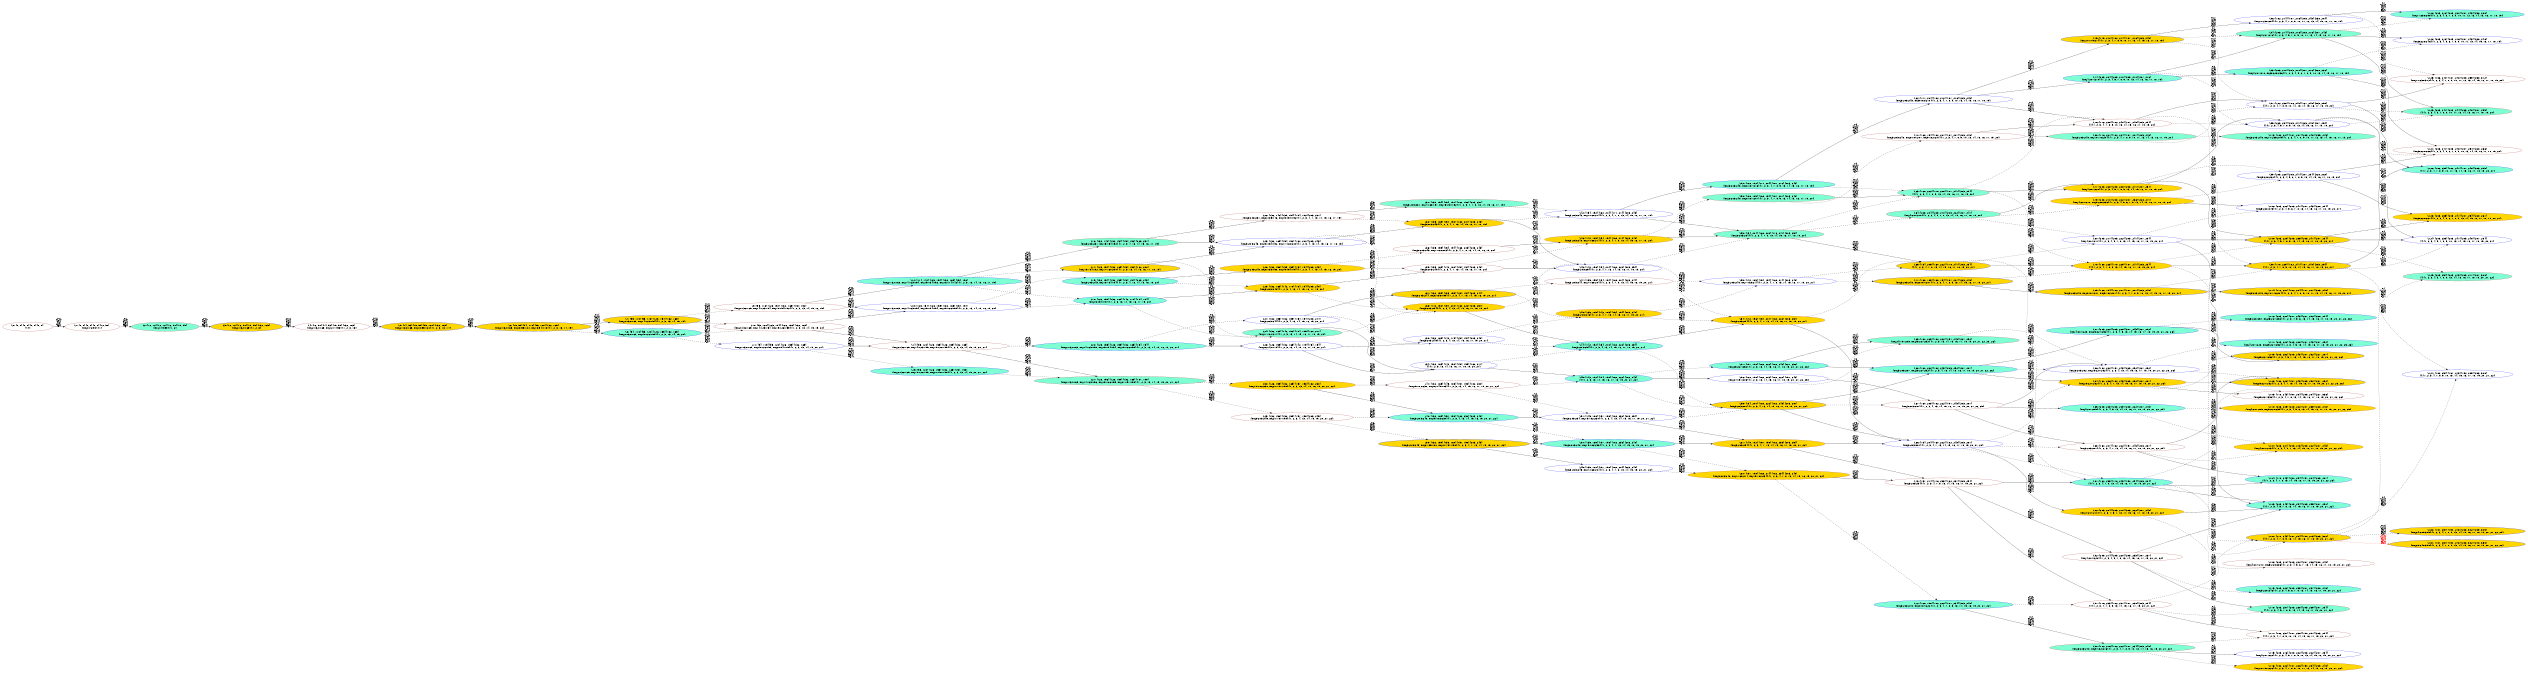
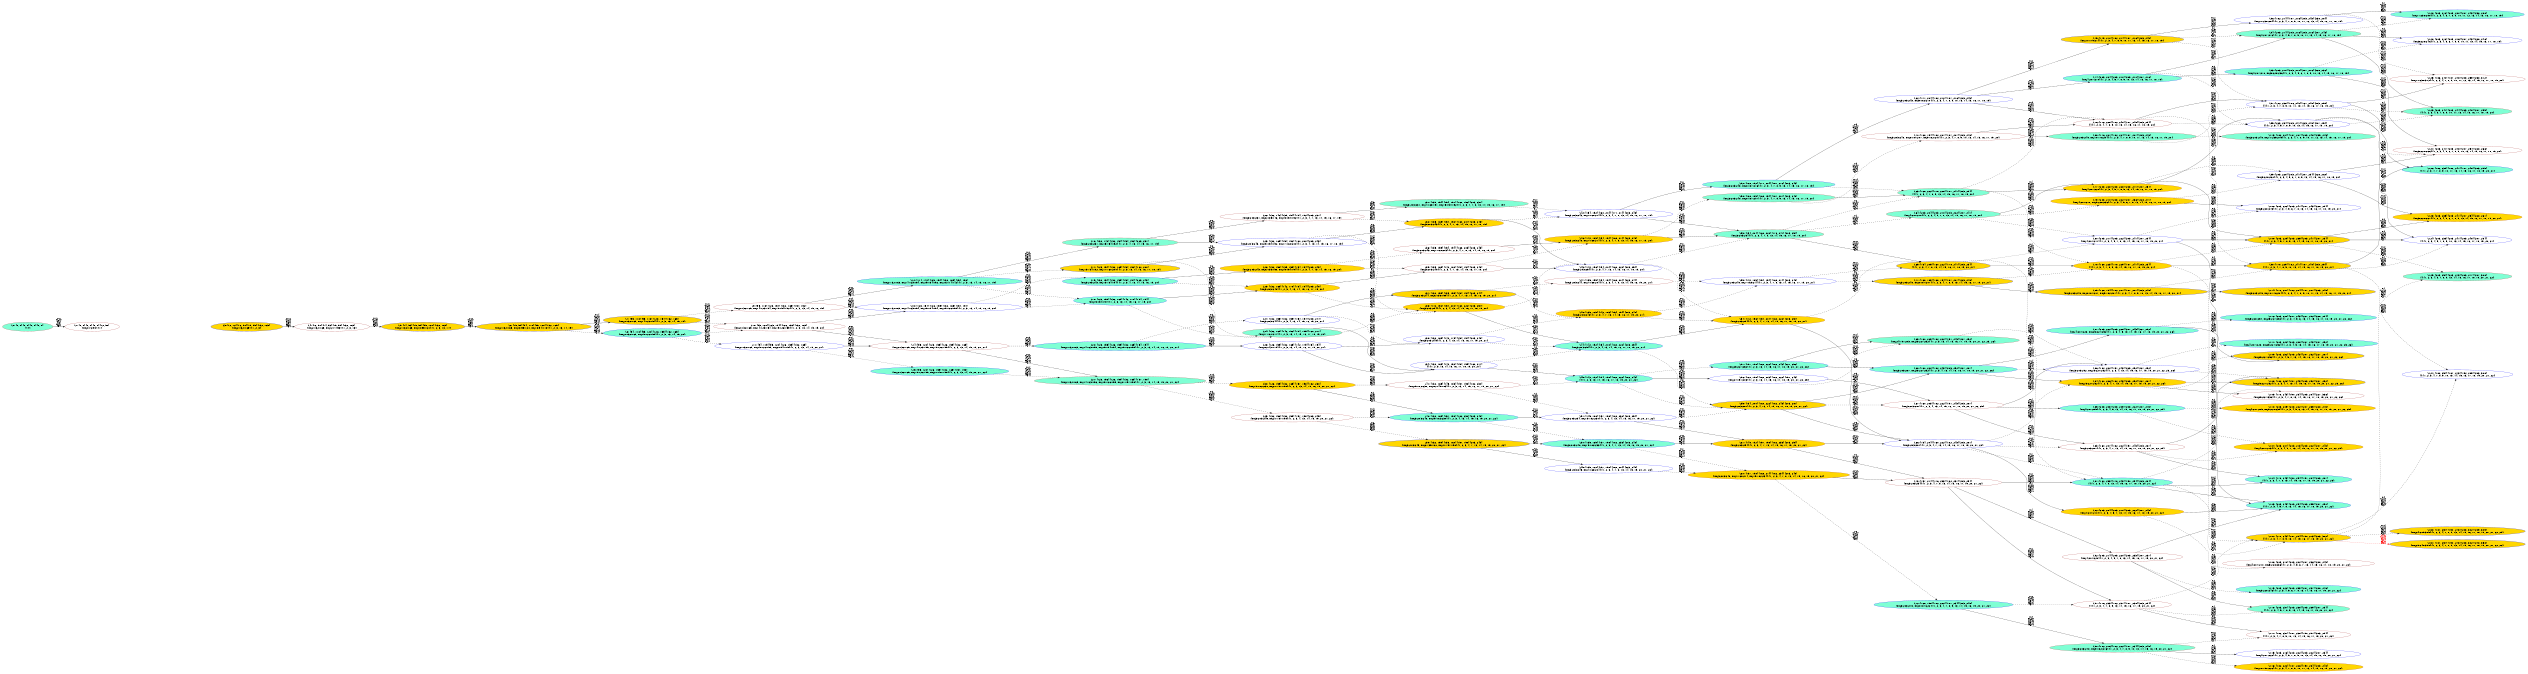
(28, 327) -> (28, 327)
(165, 327) -> none
